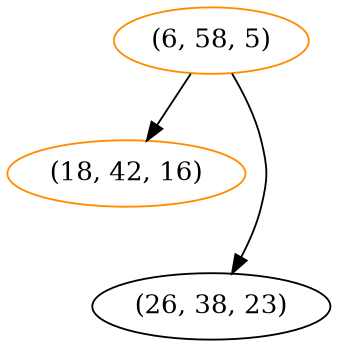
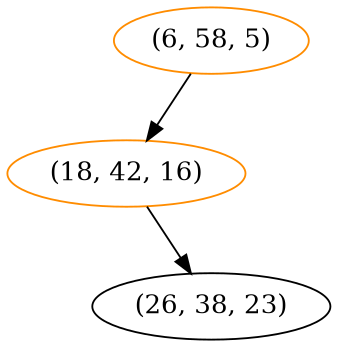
(266, 164) -> (164, 232)
